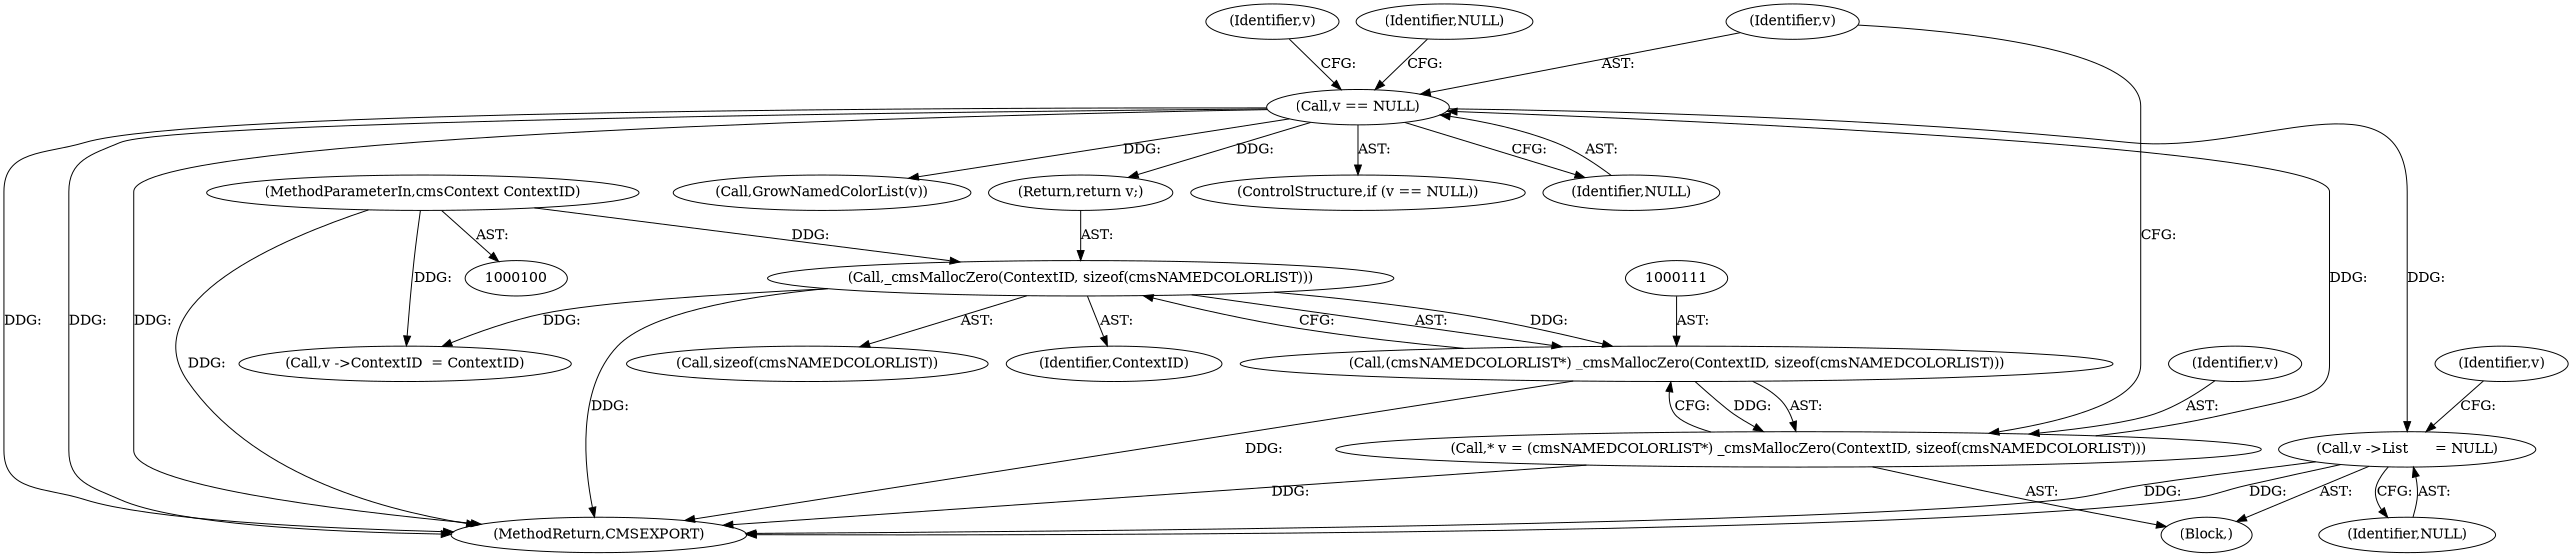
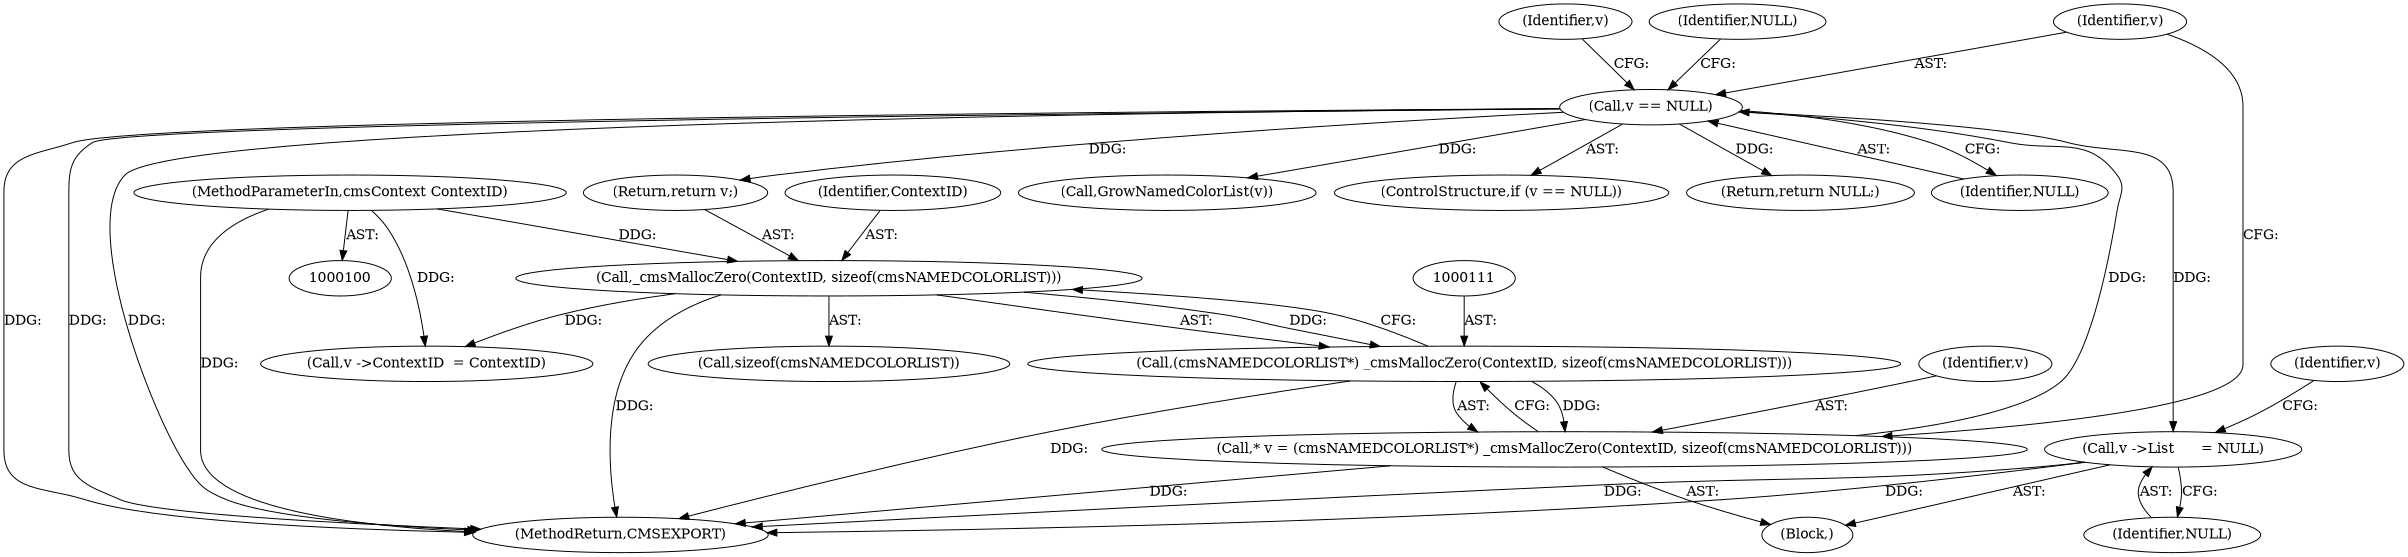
none -> (1800, 193)
(1096, 316) -> (864, 232)
